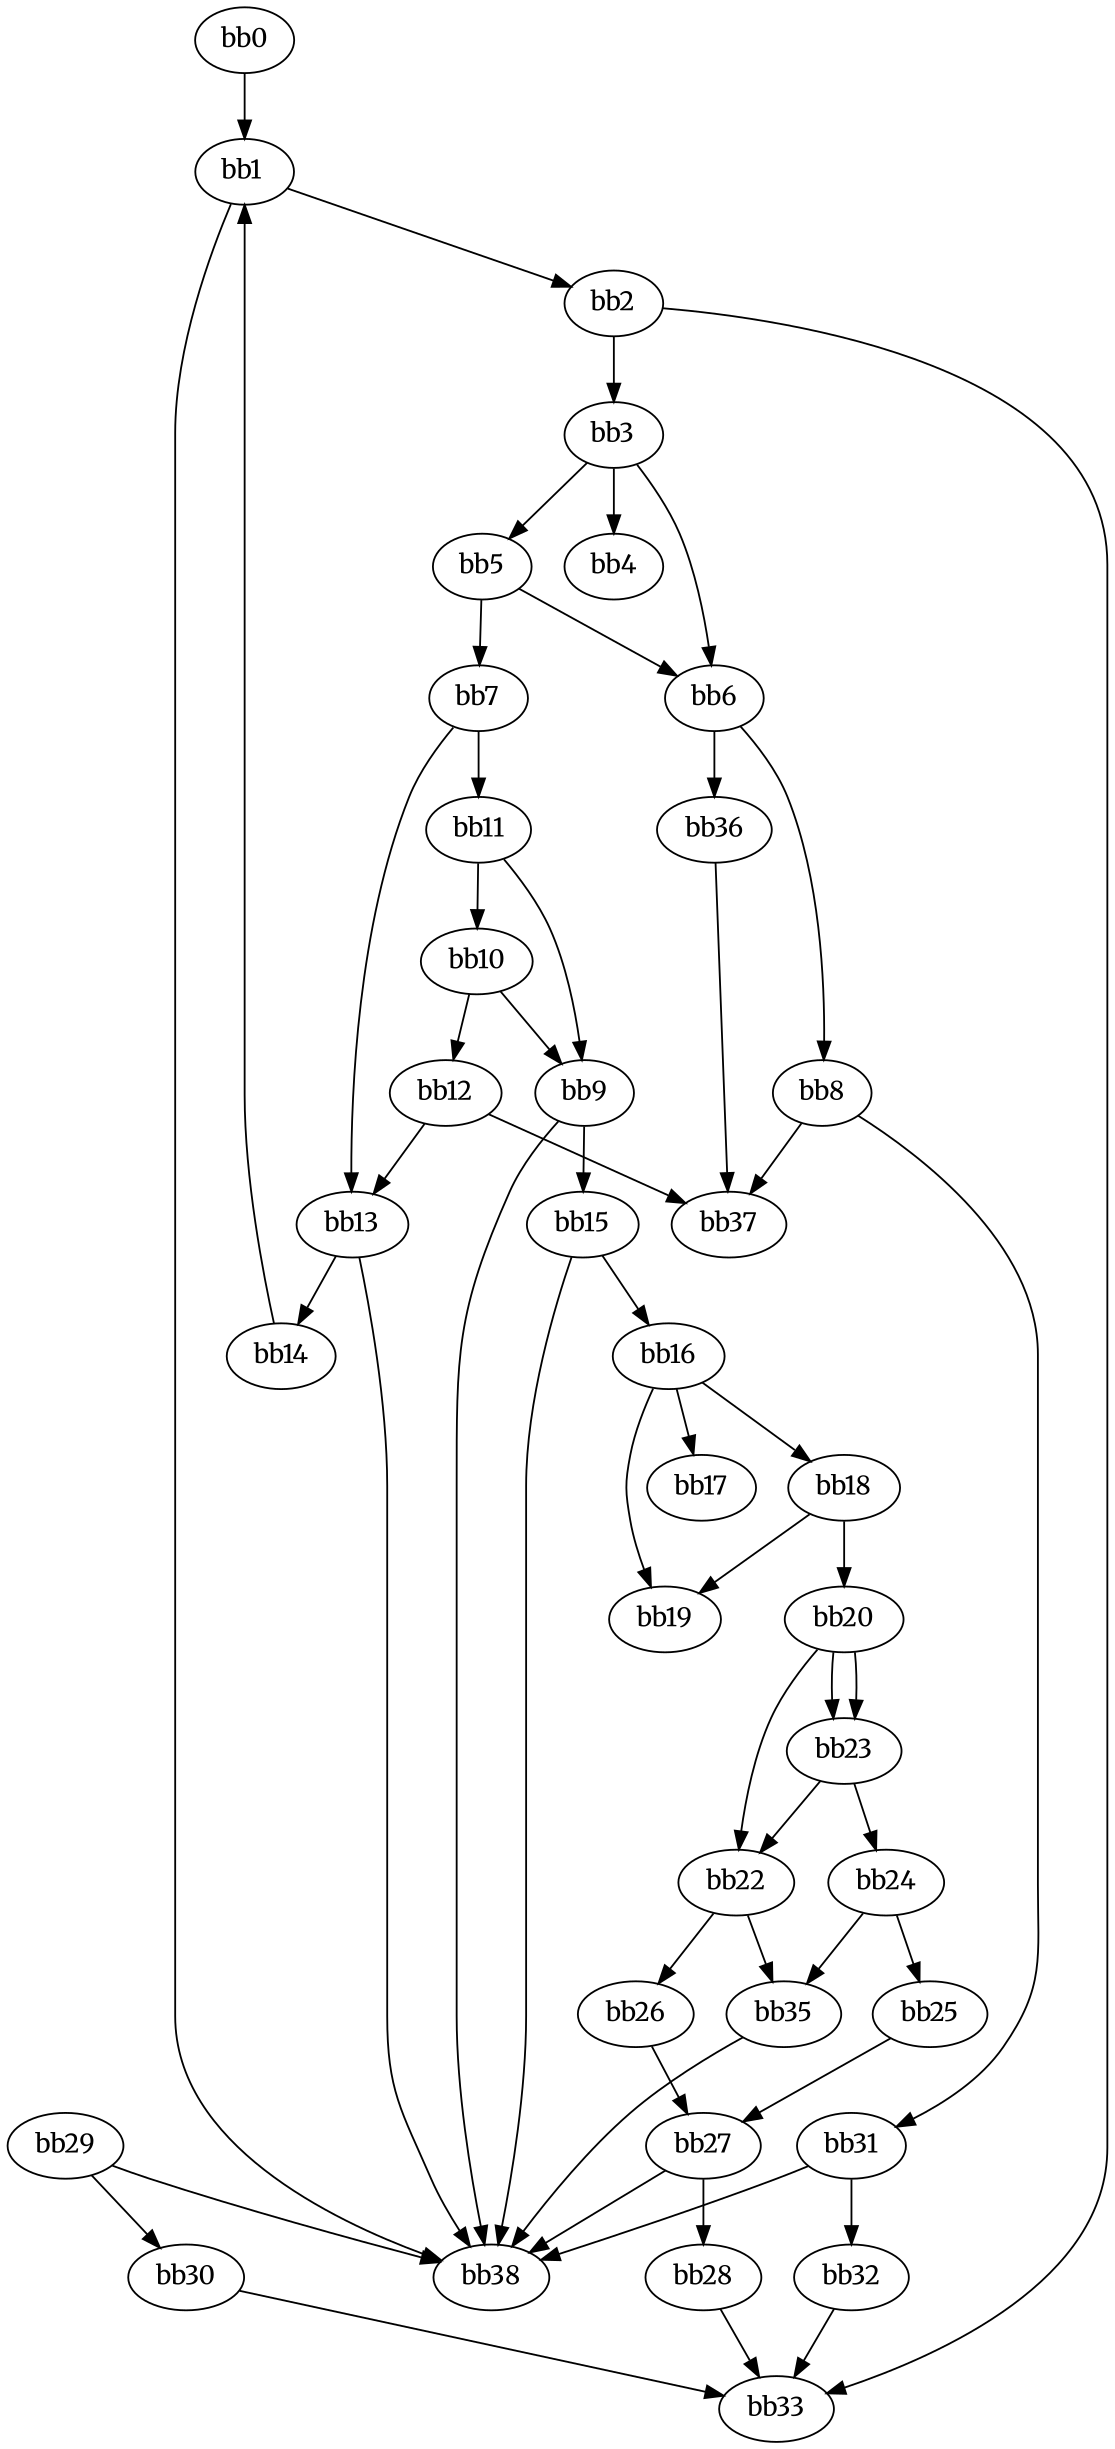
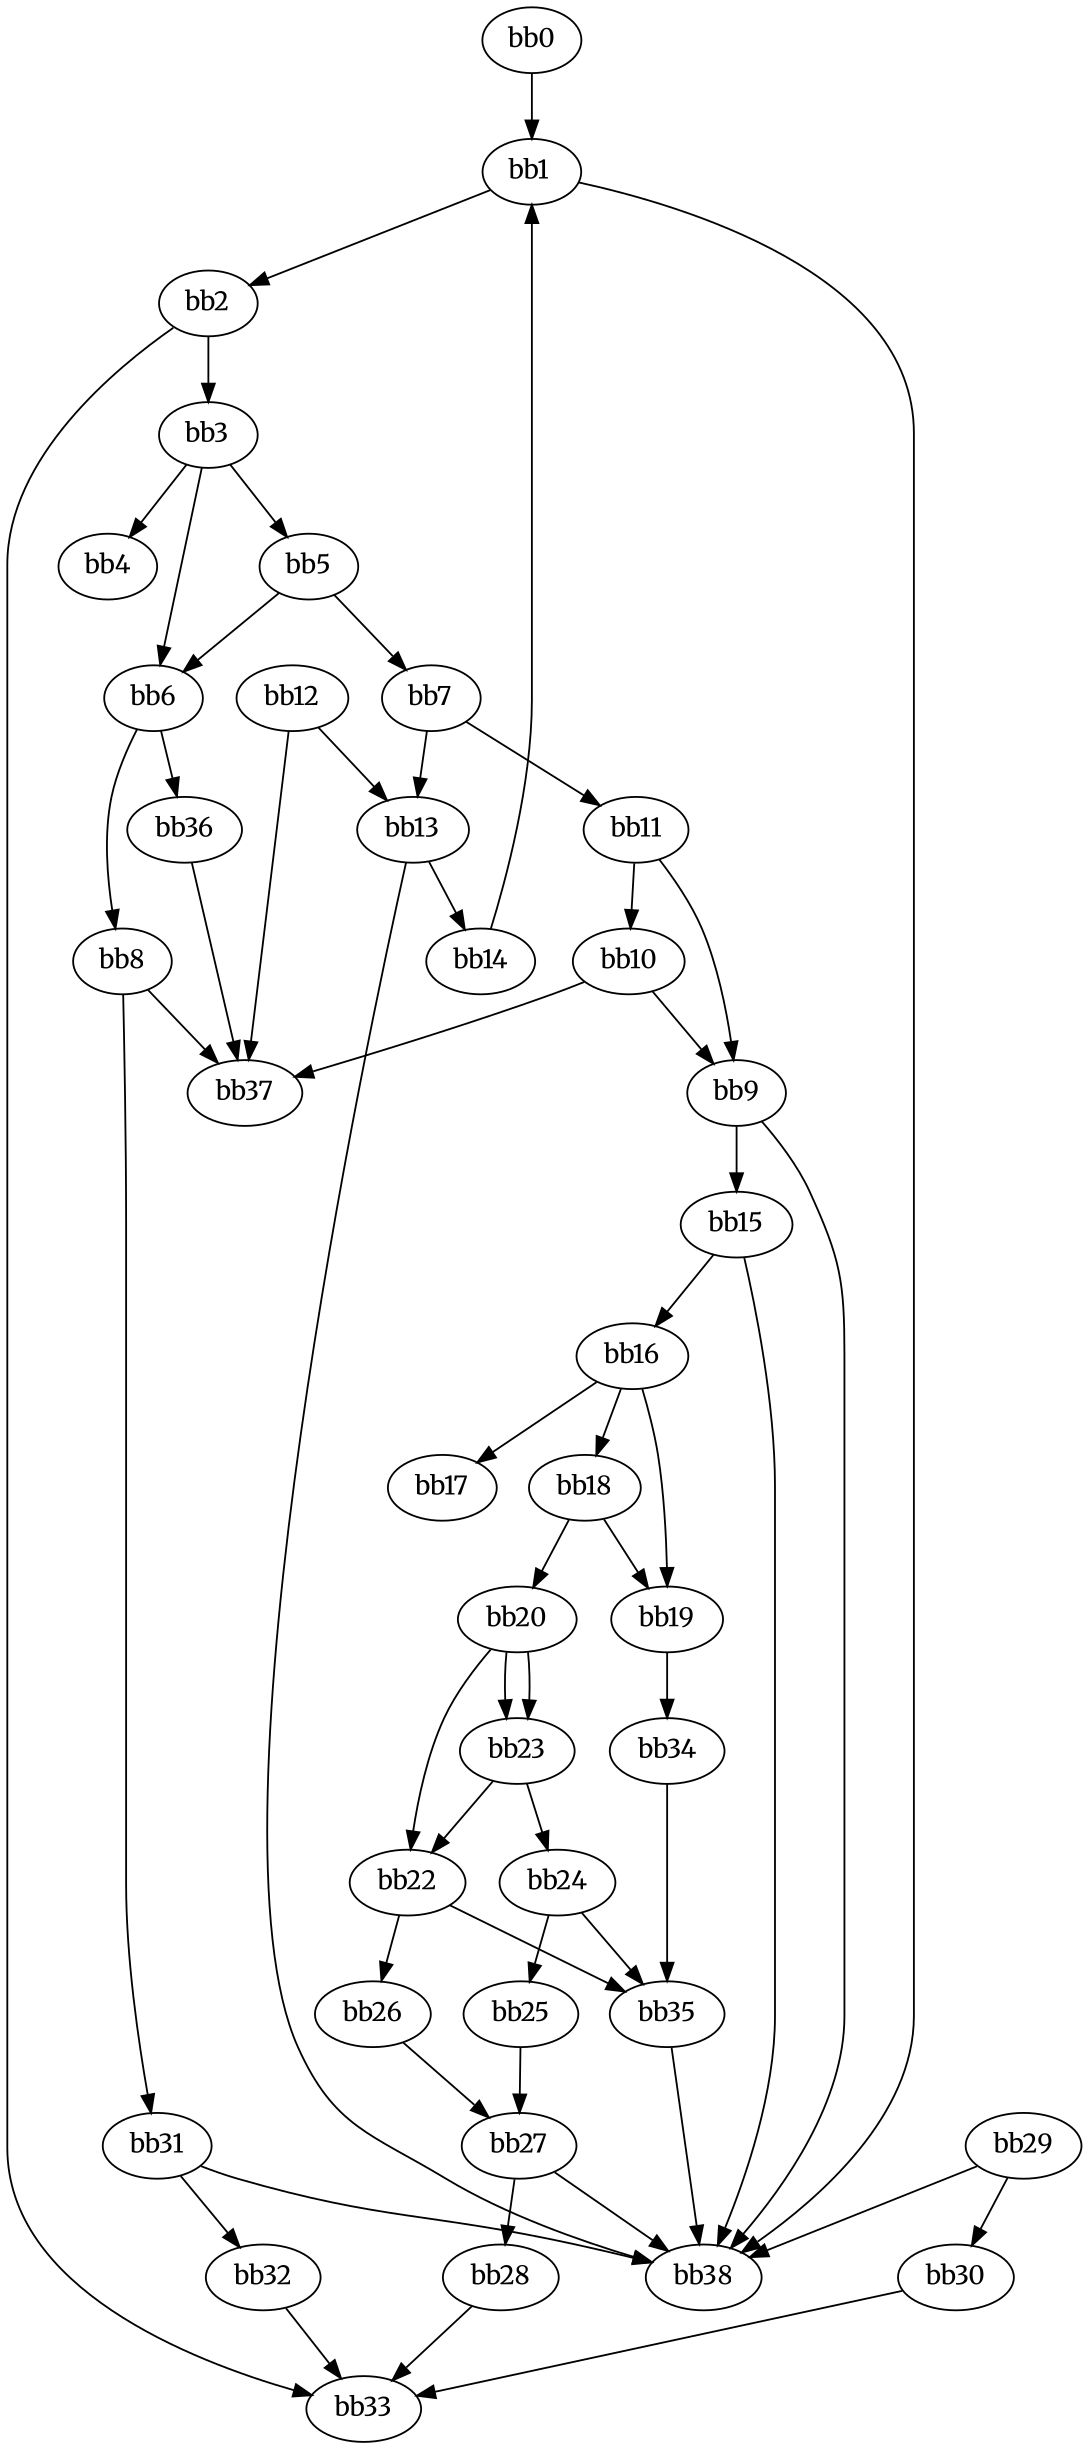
(463, 1018) -> (450, 1029)
none -> (667, 1751)
